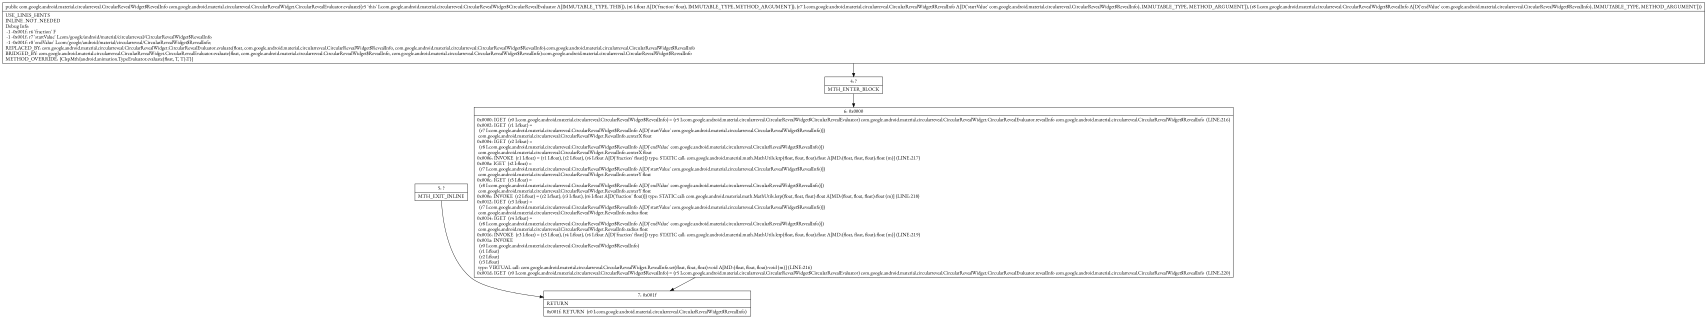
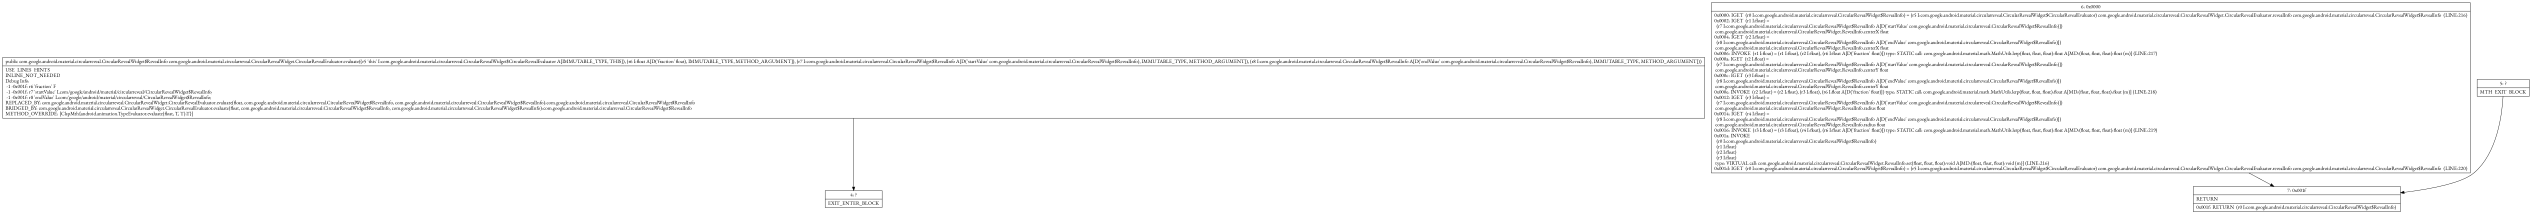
(854, 89) -> (854, 203)
(854, 99) -> none
(441, 196) -> (2503, 92)
